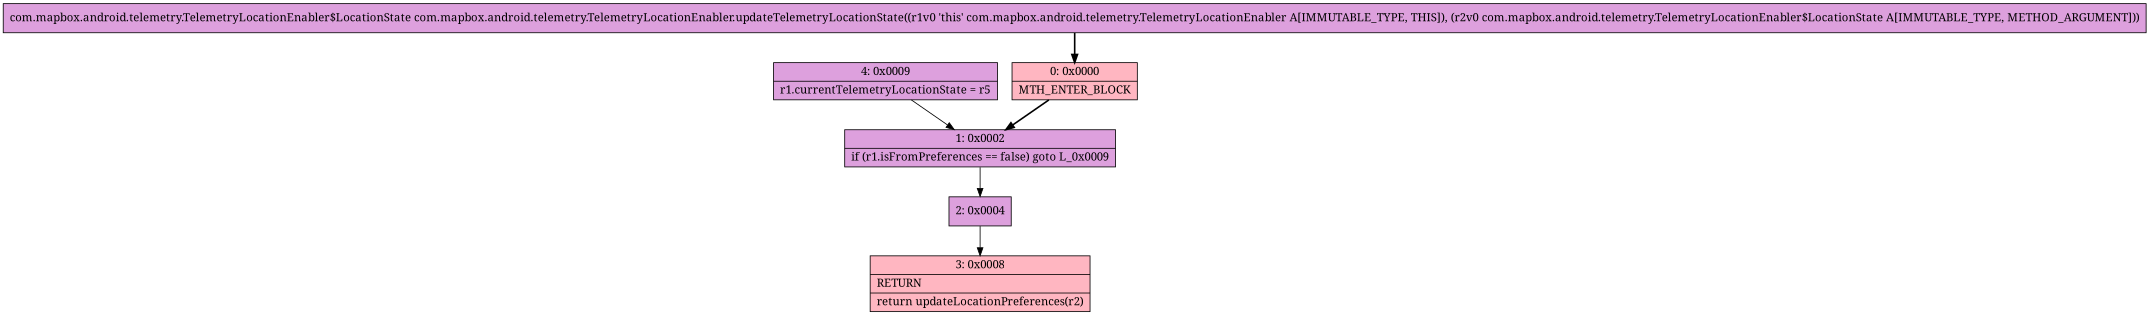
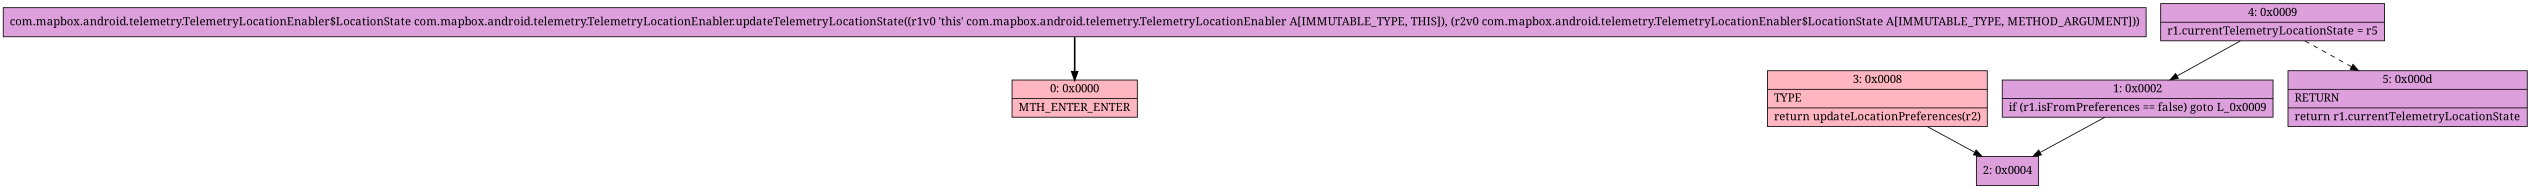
(1075, 90) -> (1075, 108)
none -> (2408, 99)
(1031, 112) -> none
(980, 237) -> (1951, 139)
(899, 283) -> (1788, 98)
